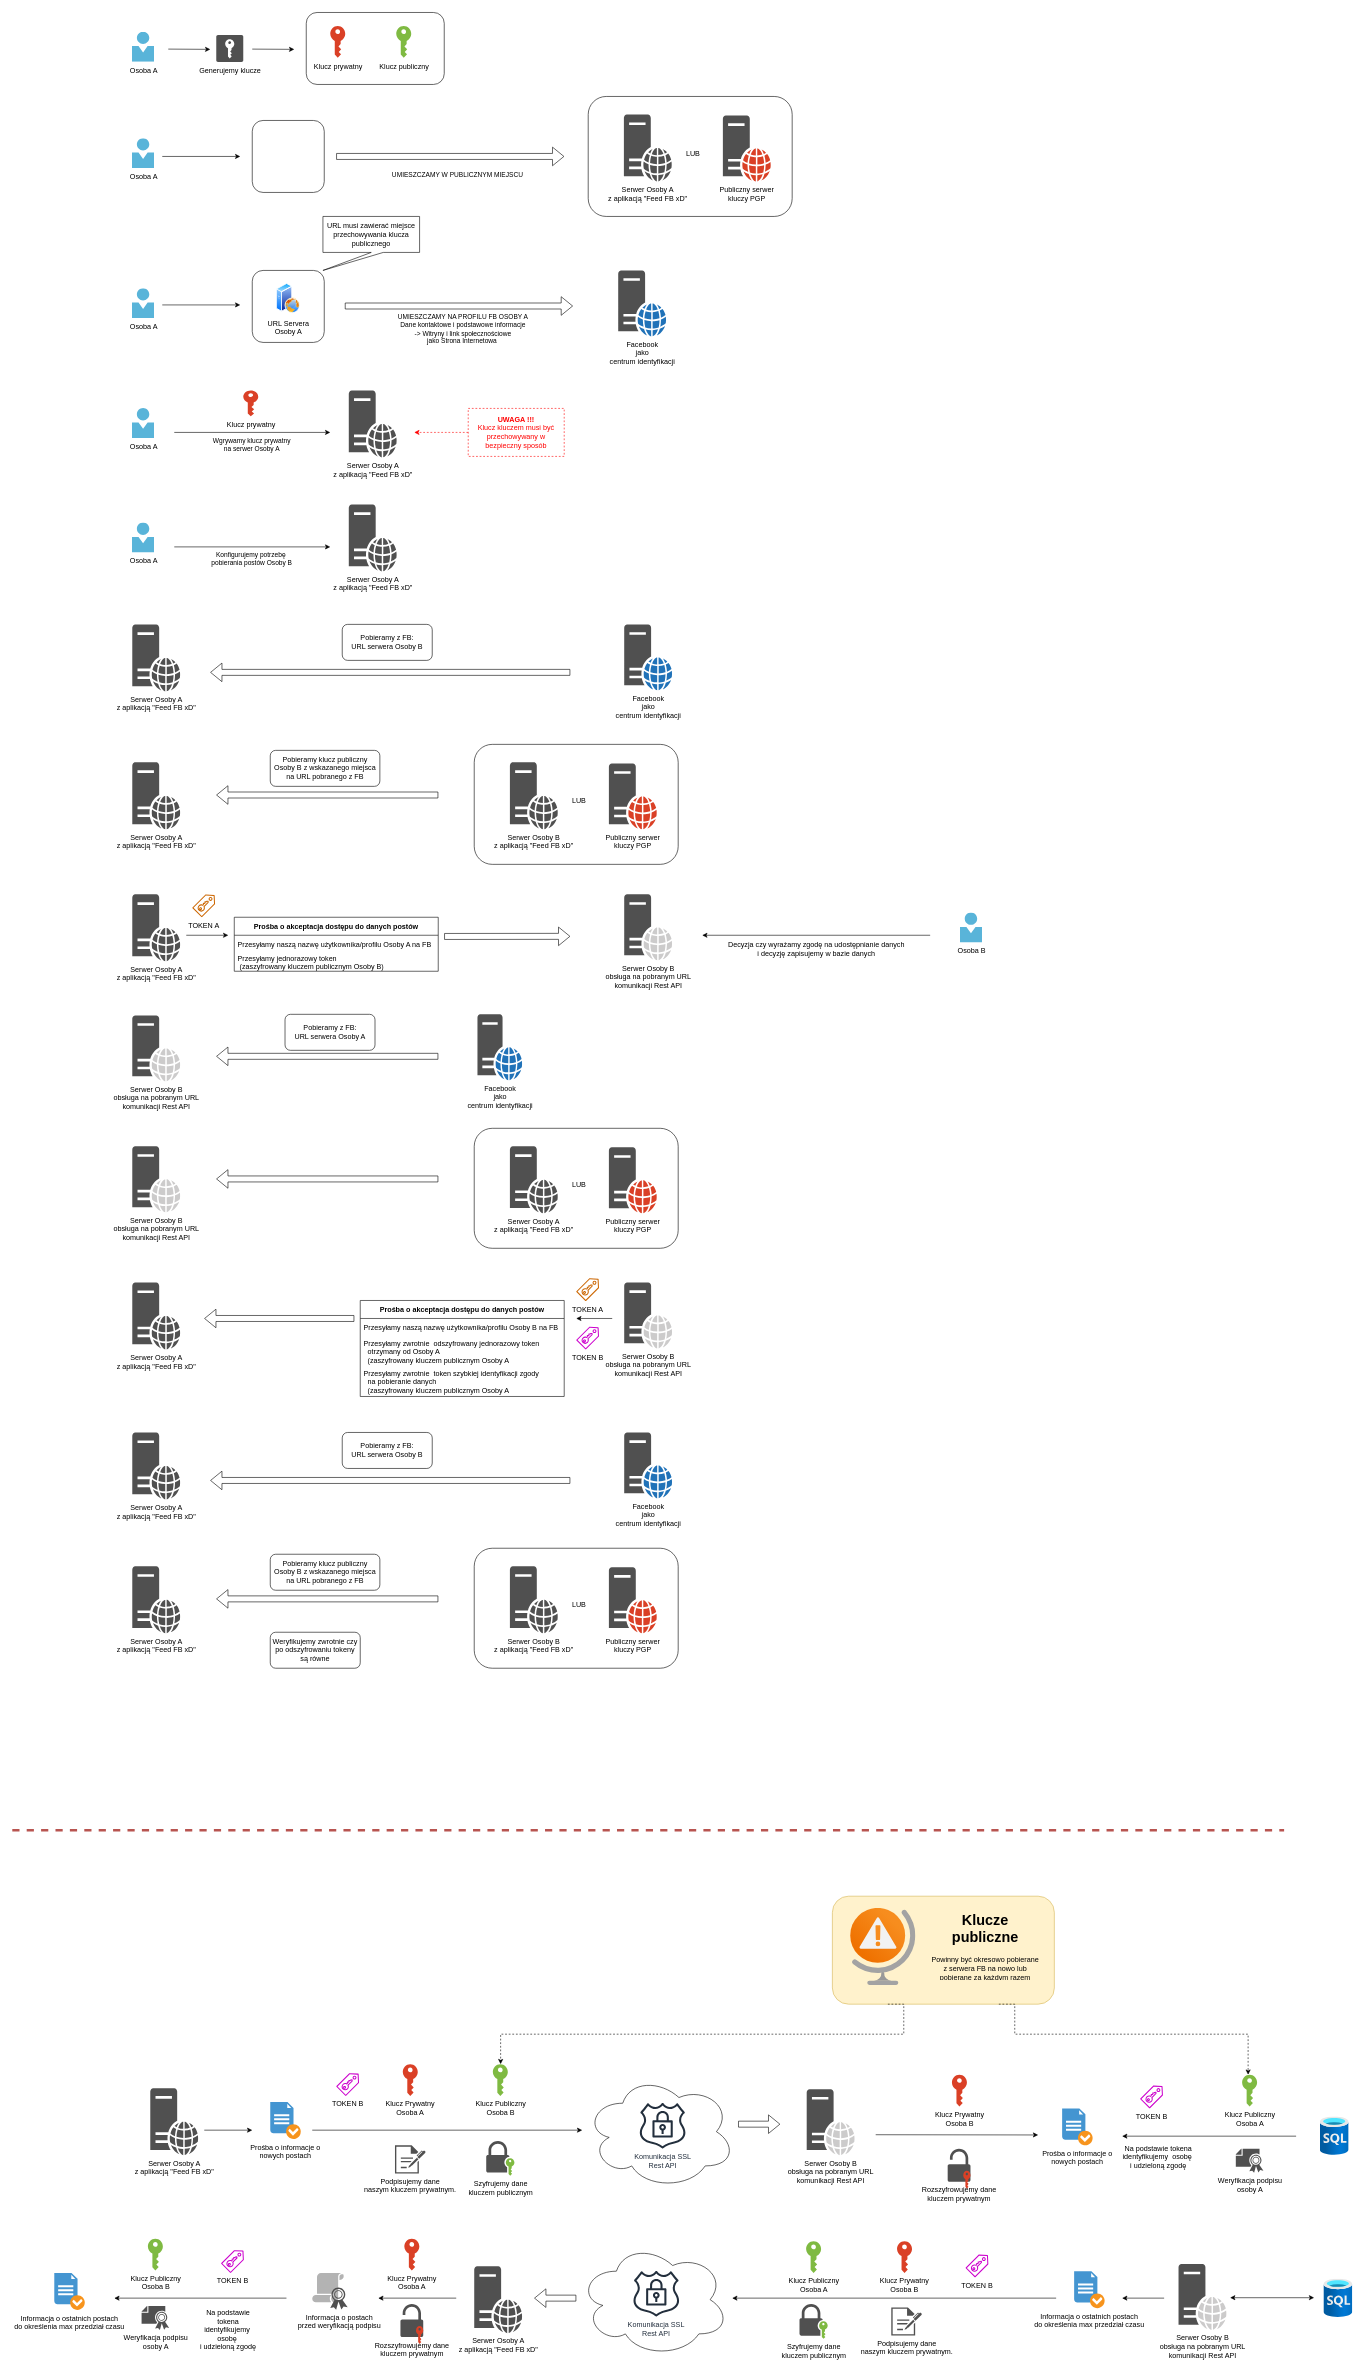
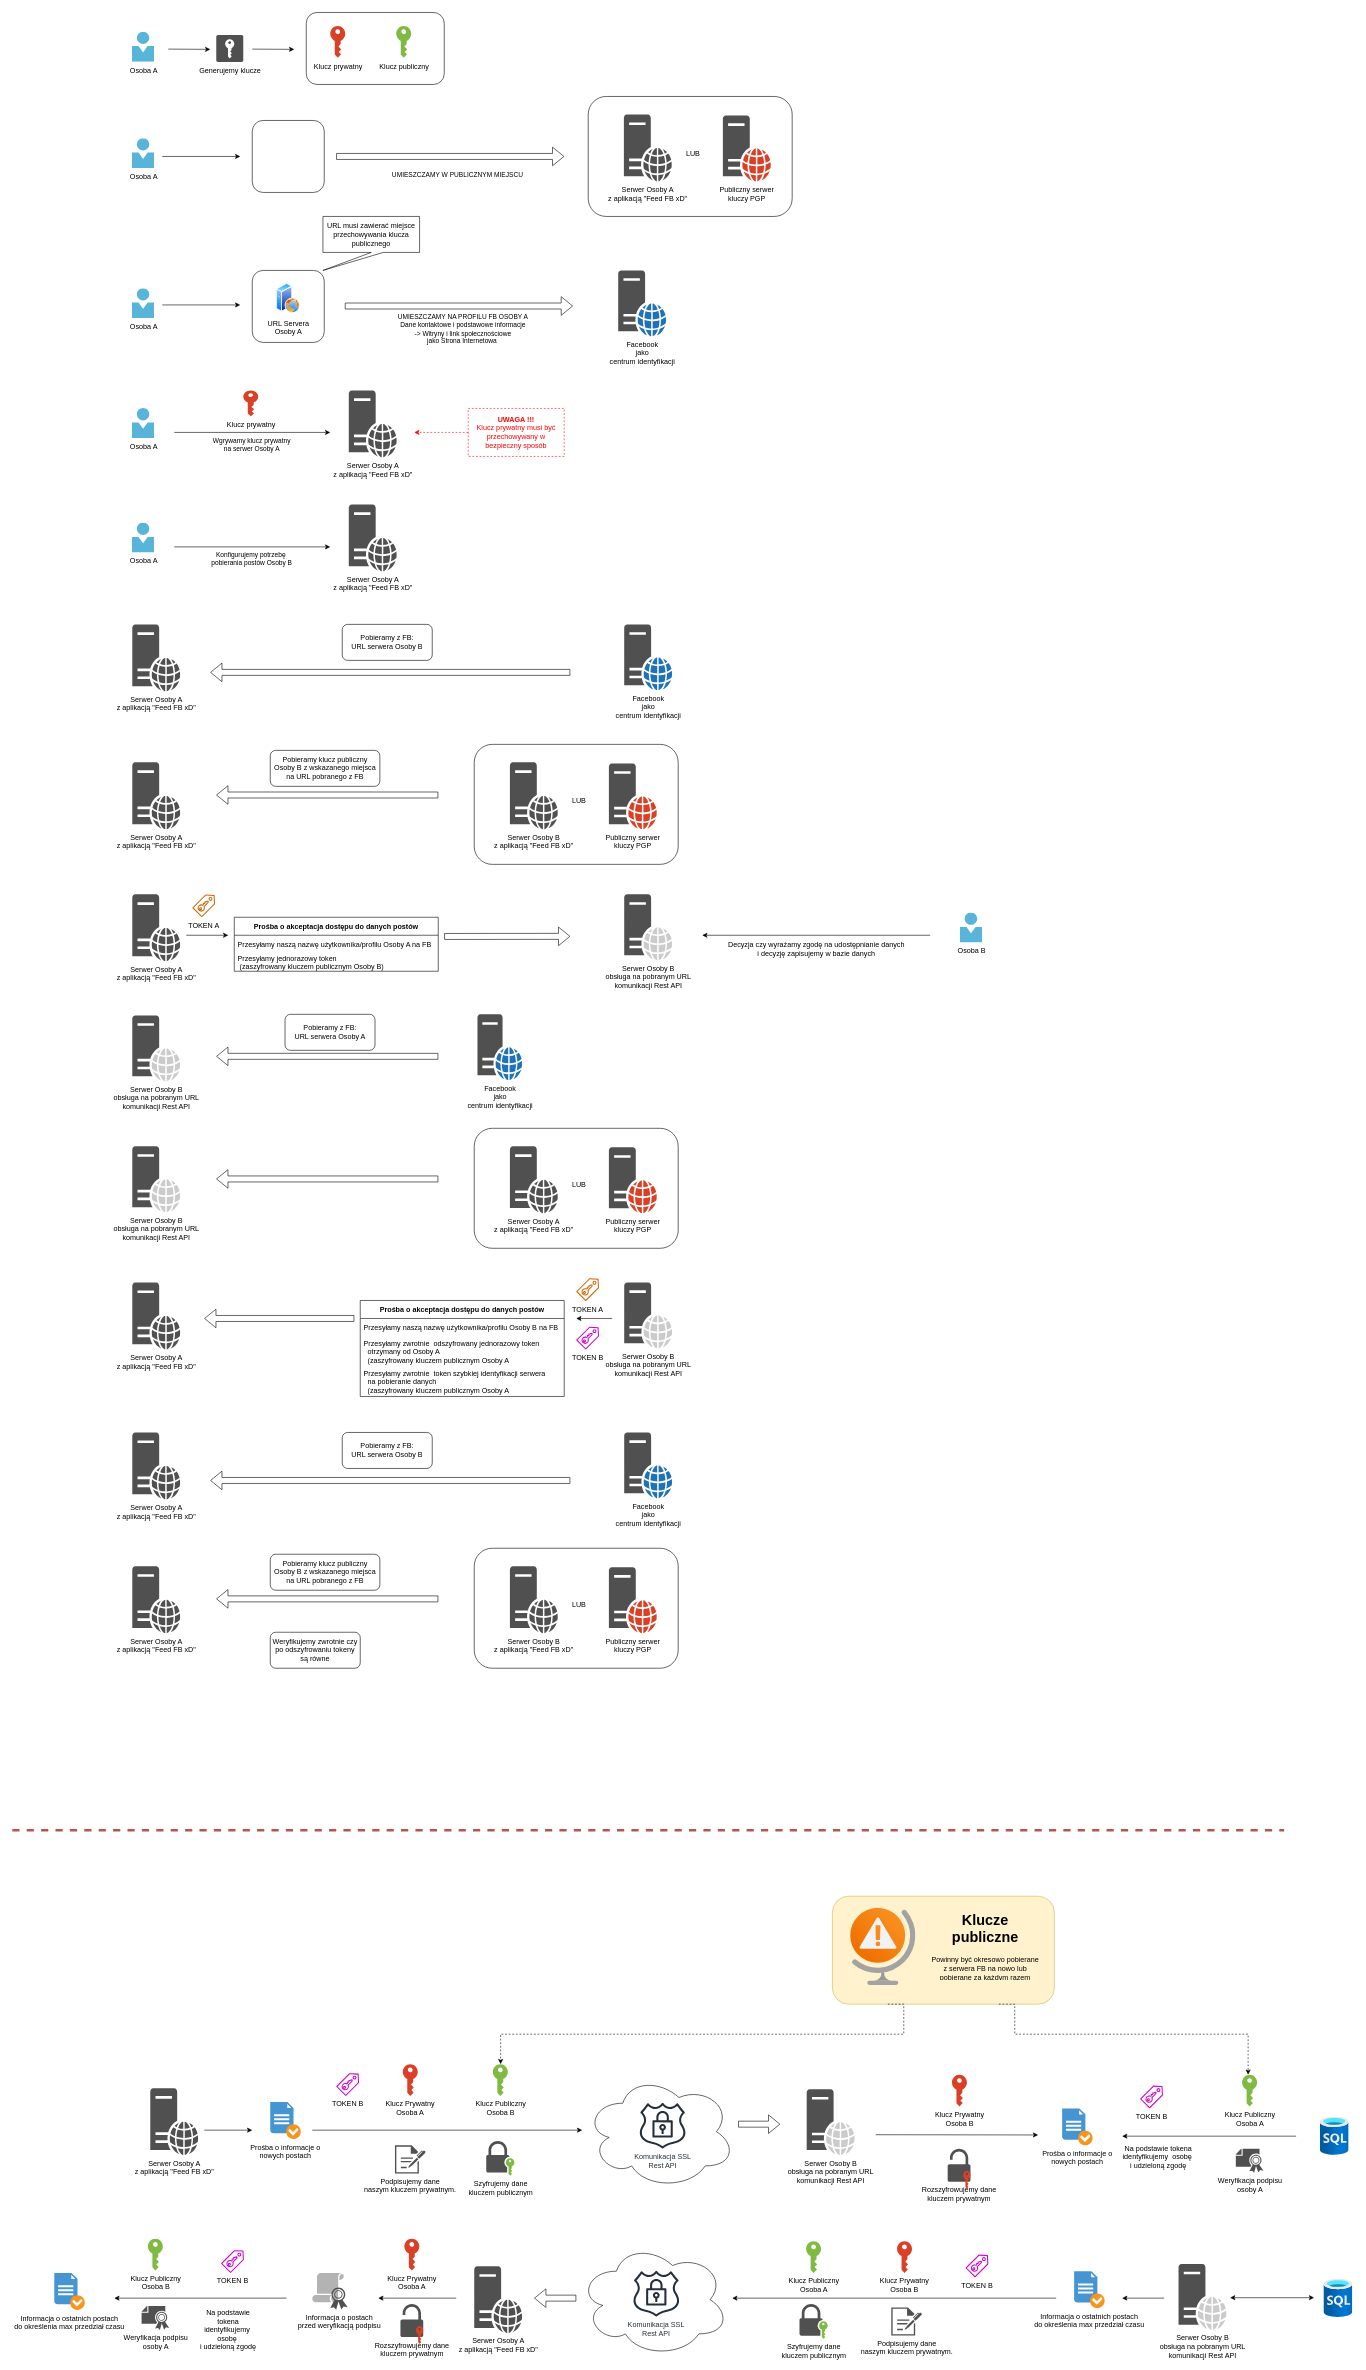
(516, 432) -> (516, 432)
(465, 1373) -> (469, 1373)
